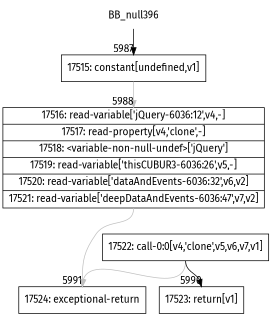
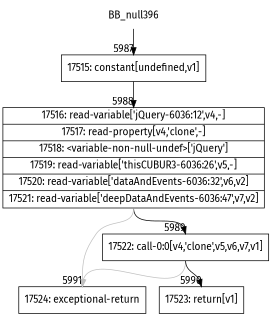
(134, 91) -> (134, 91)
none -> (156, 221)
